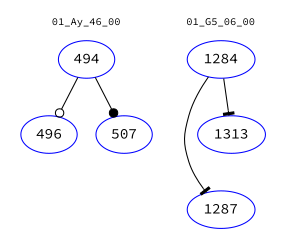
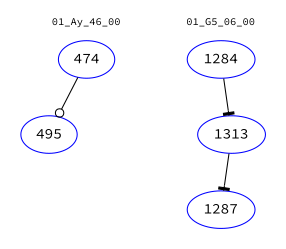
(87, 59) -> (87, 59)
(185, 132) -> (227, 170)
(49, 135) -> (49, 135)
(124, 135) -> none
